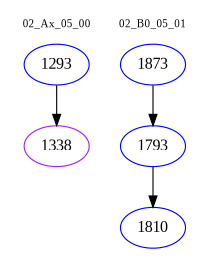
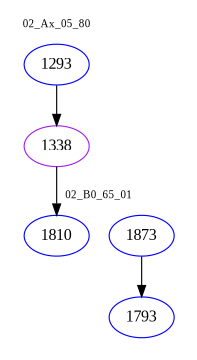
(57, 24) -> (57, 24)
(153, 24) -> (99, 196)
(153, 181) -> (57, 192)
